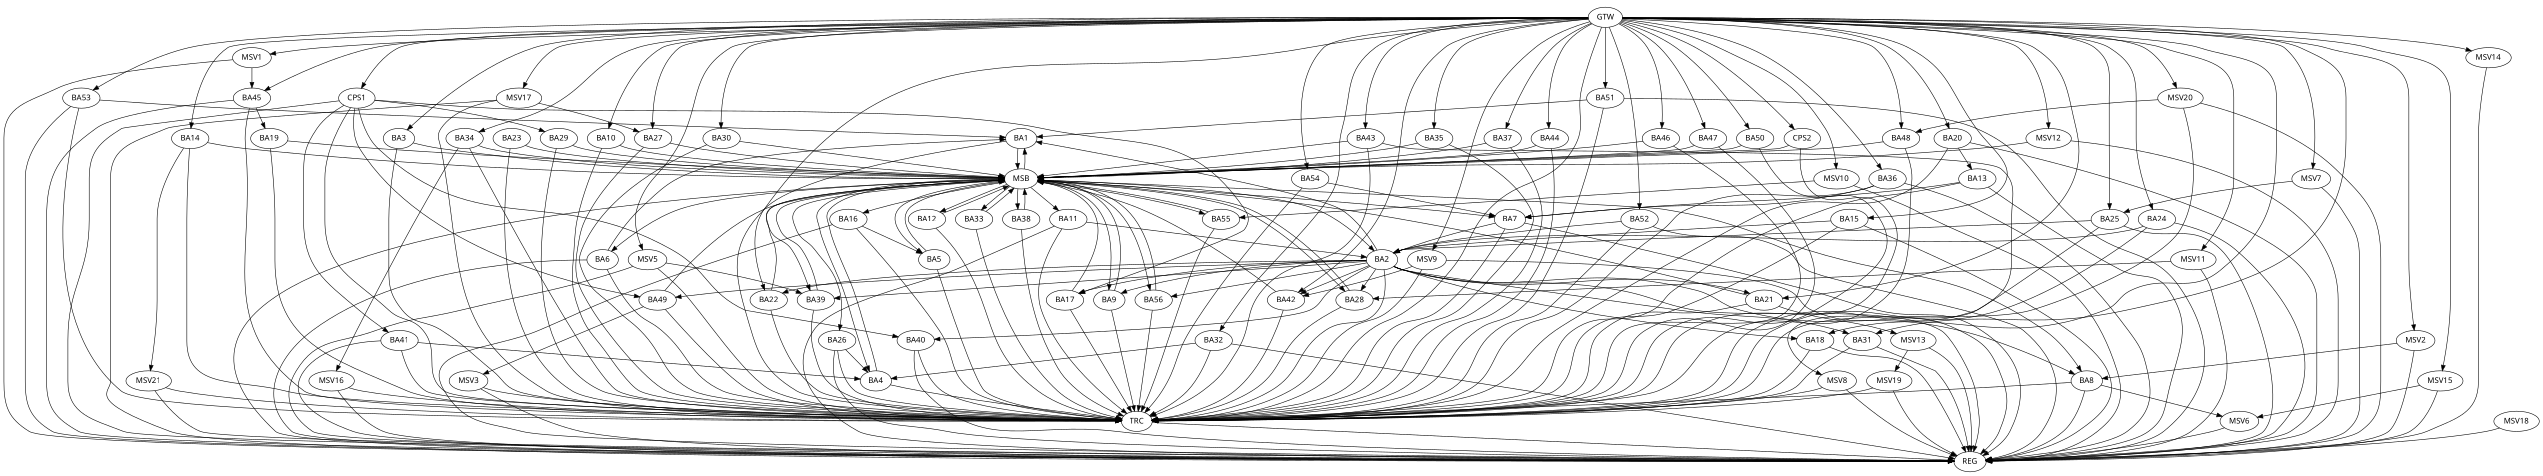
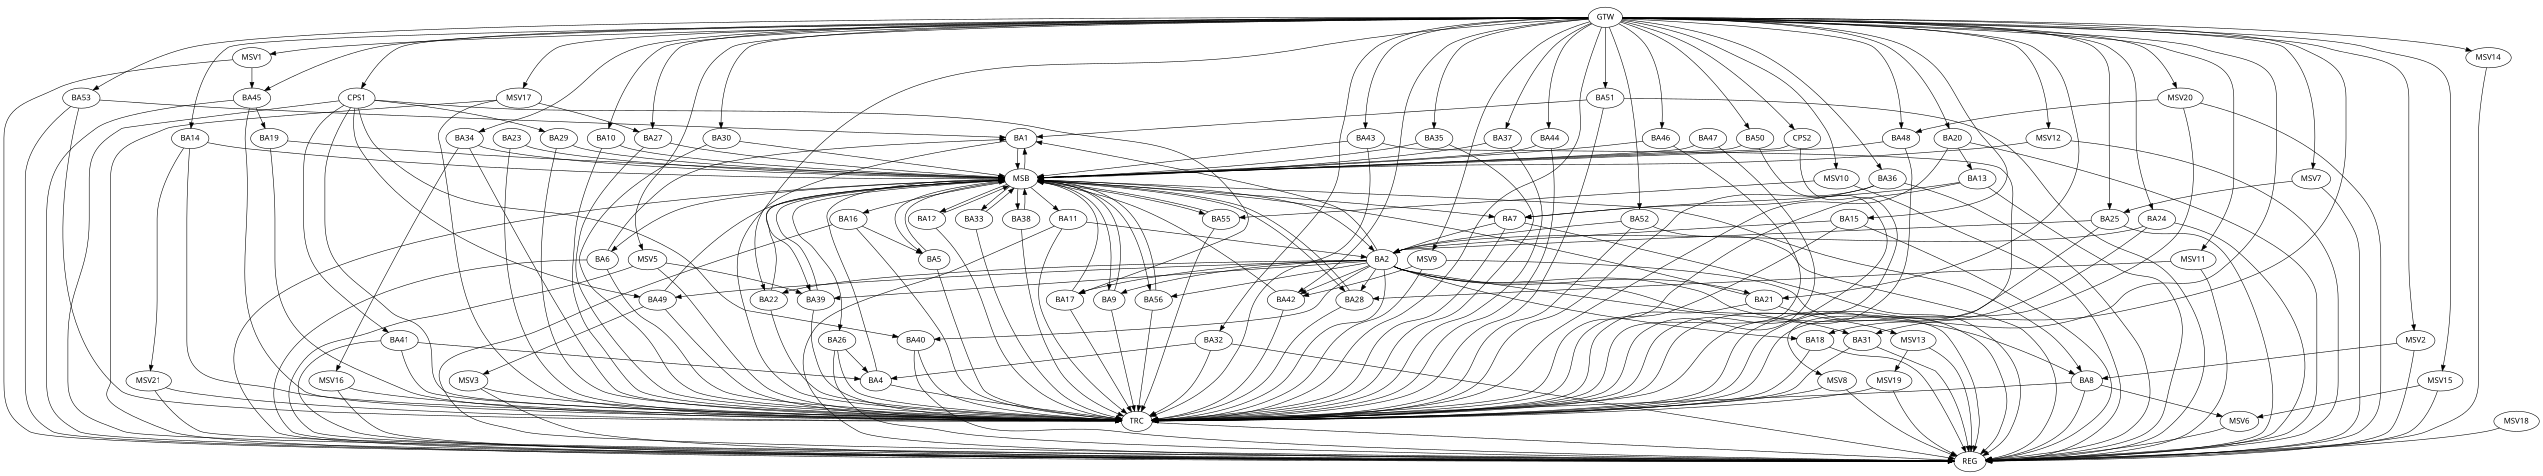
(1673, 63) -> none
(399, 139) -> none
(1310, 179) -> none
(829, 202) -> none
